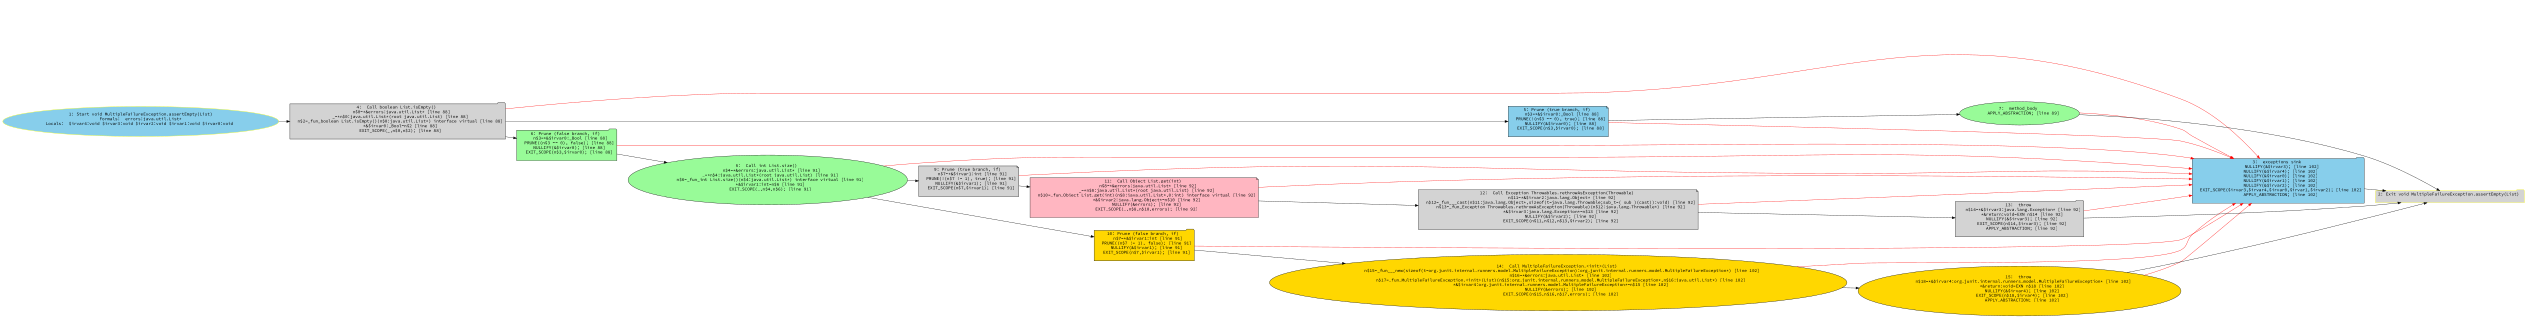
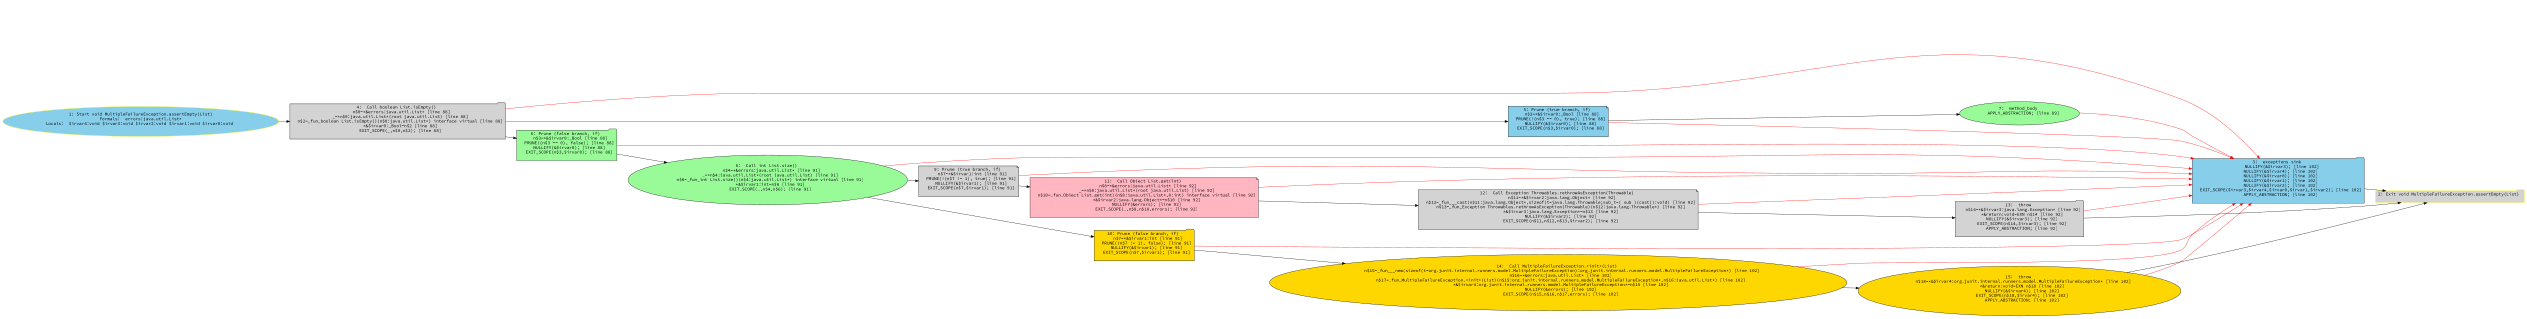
(2263, 133) -> none
